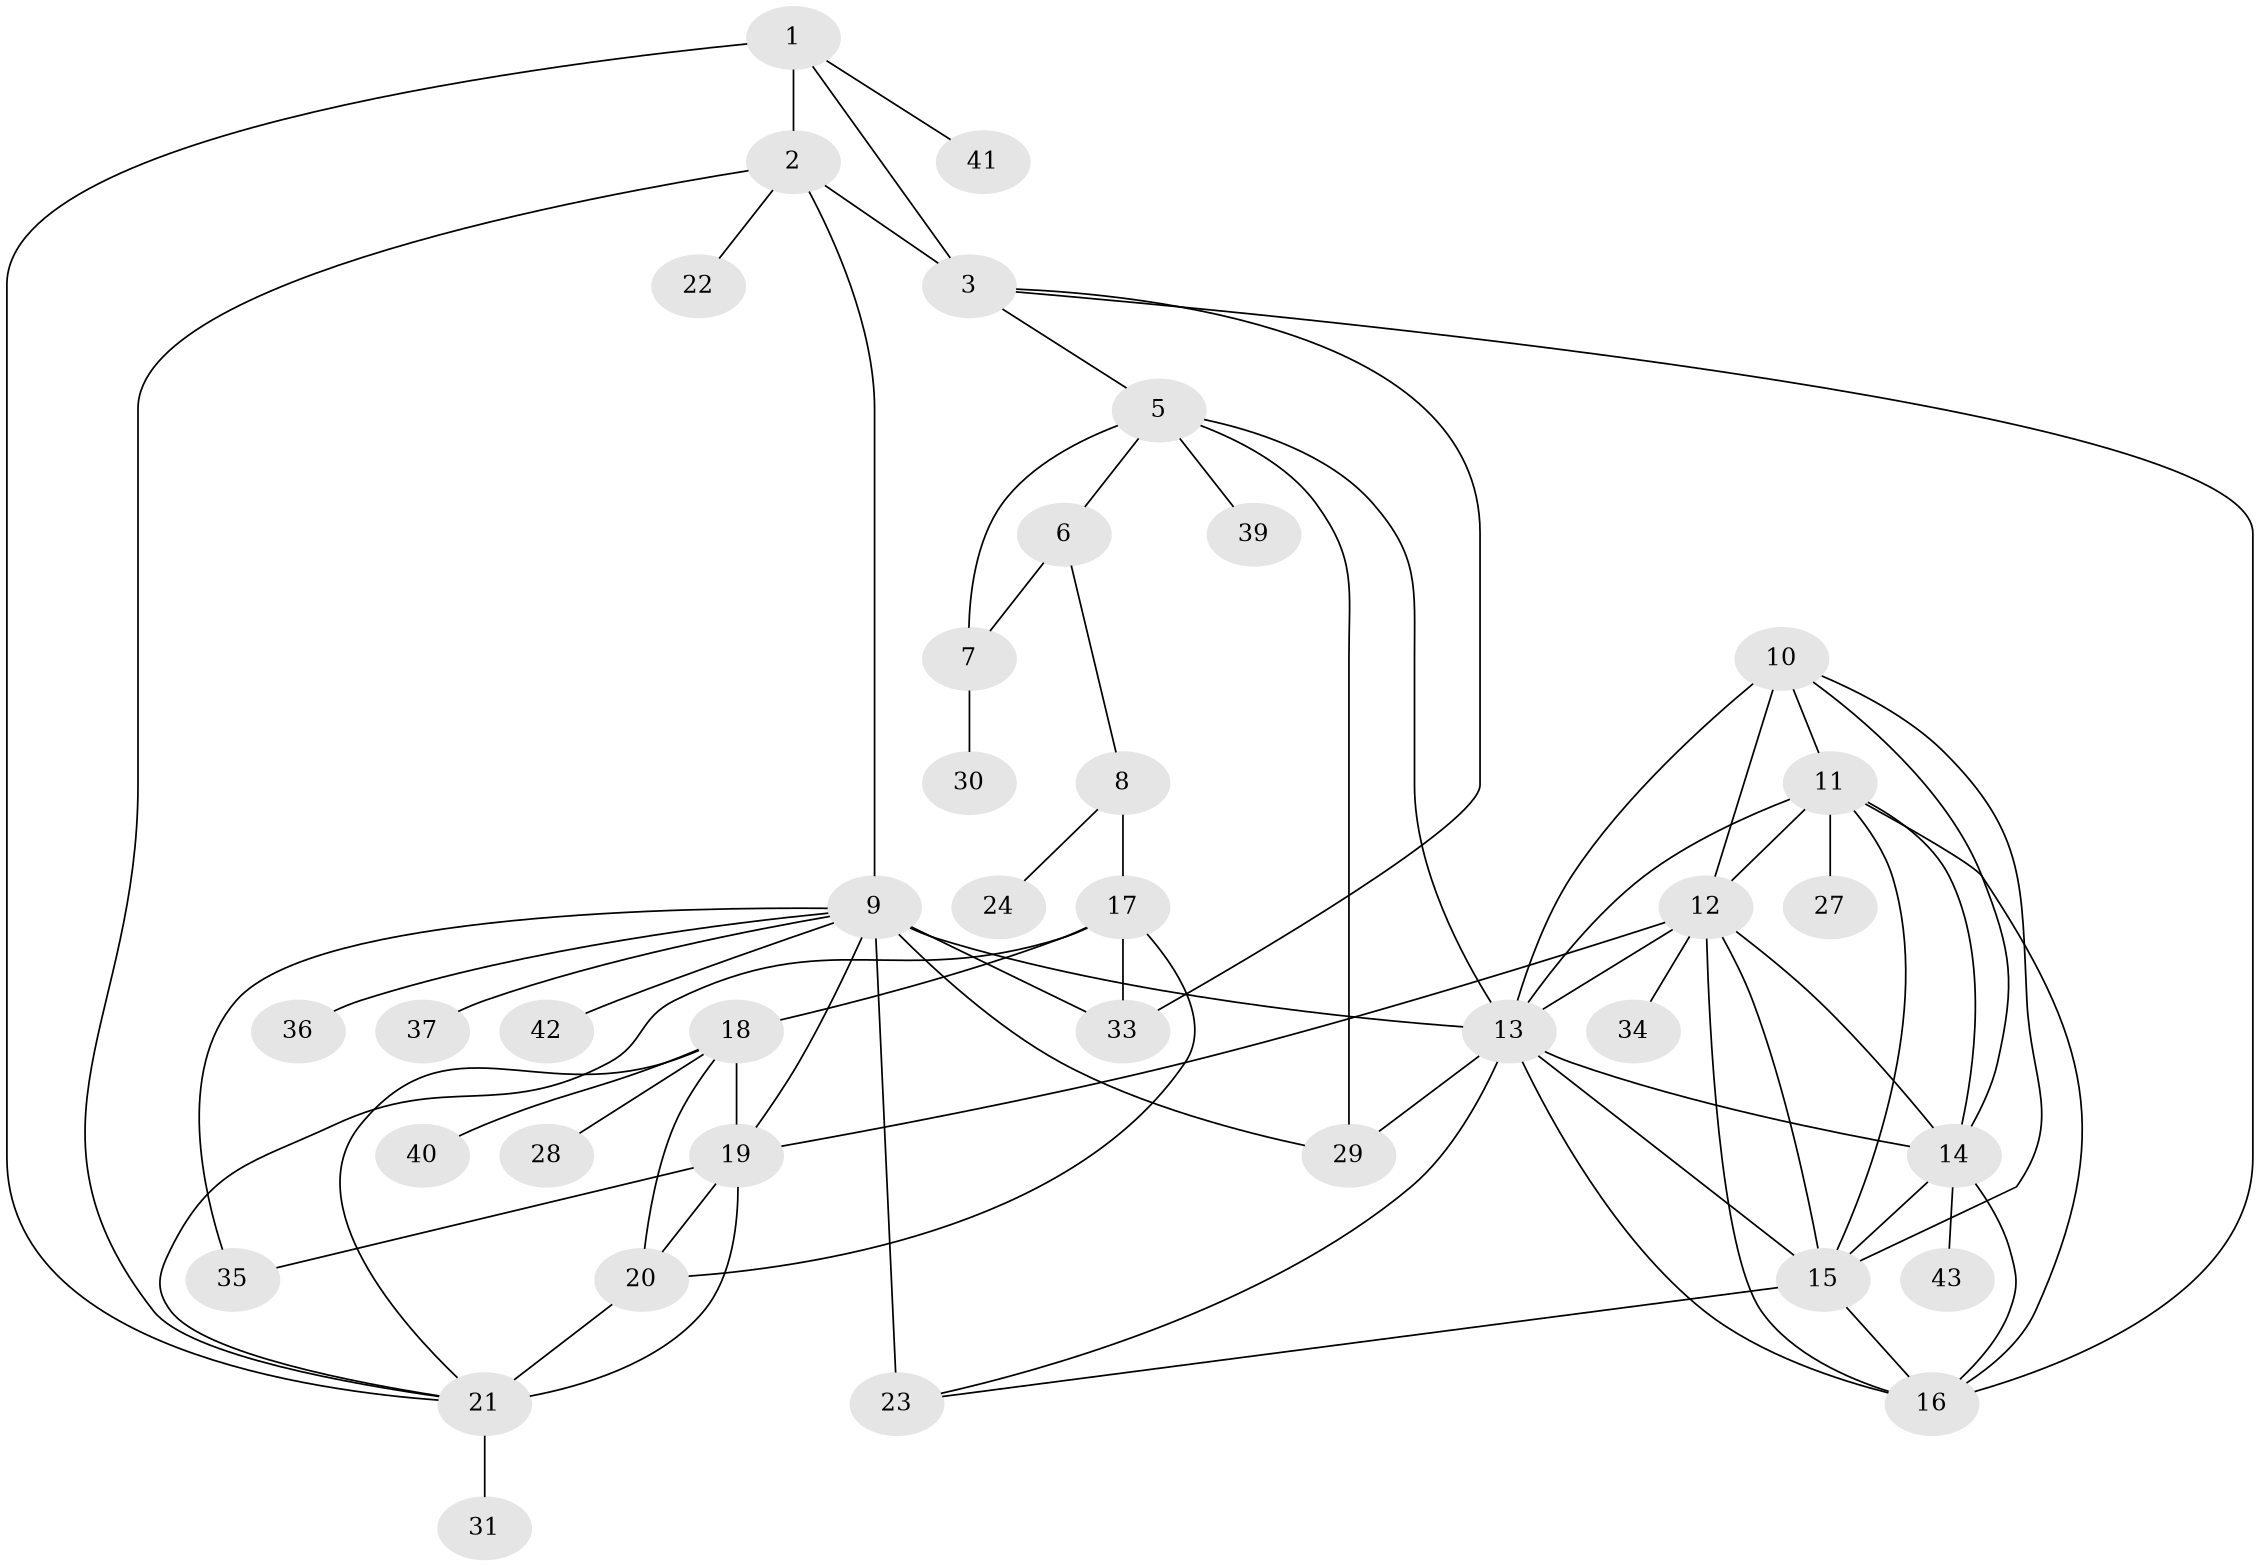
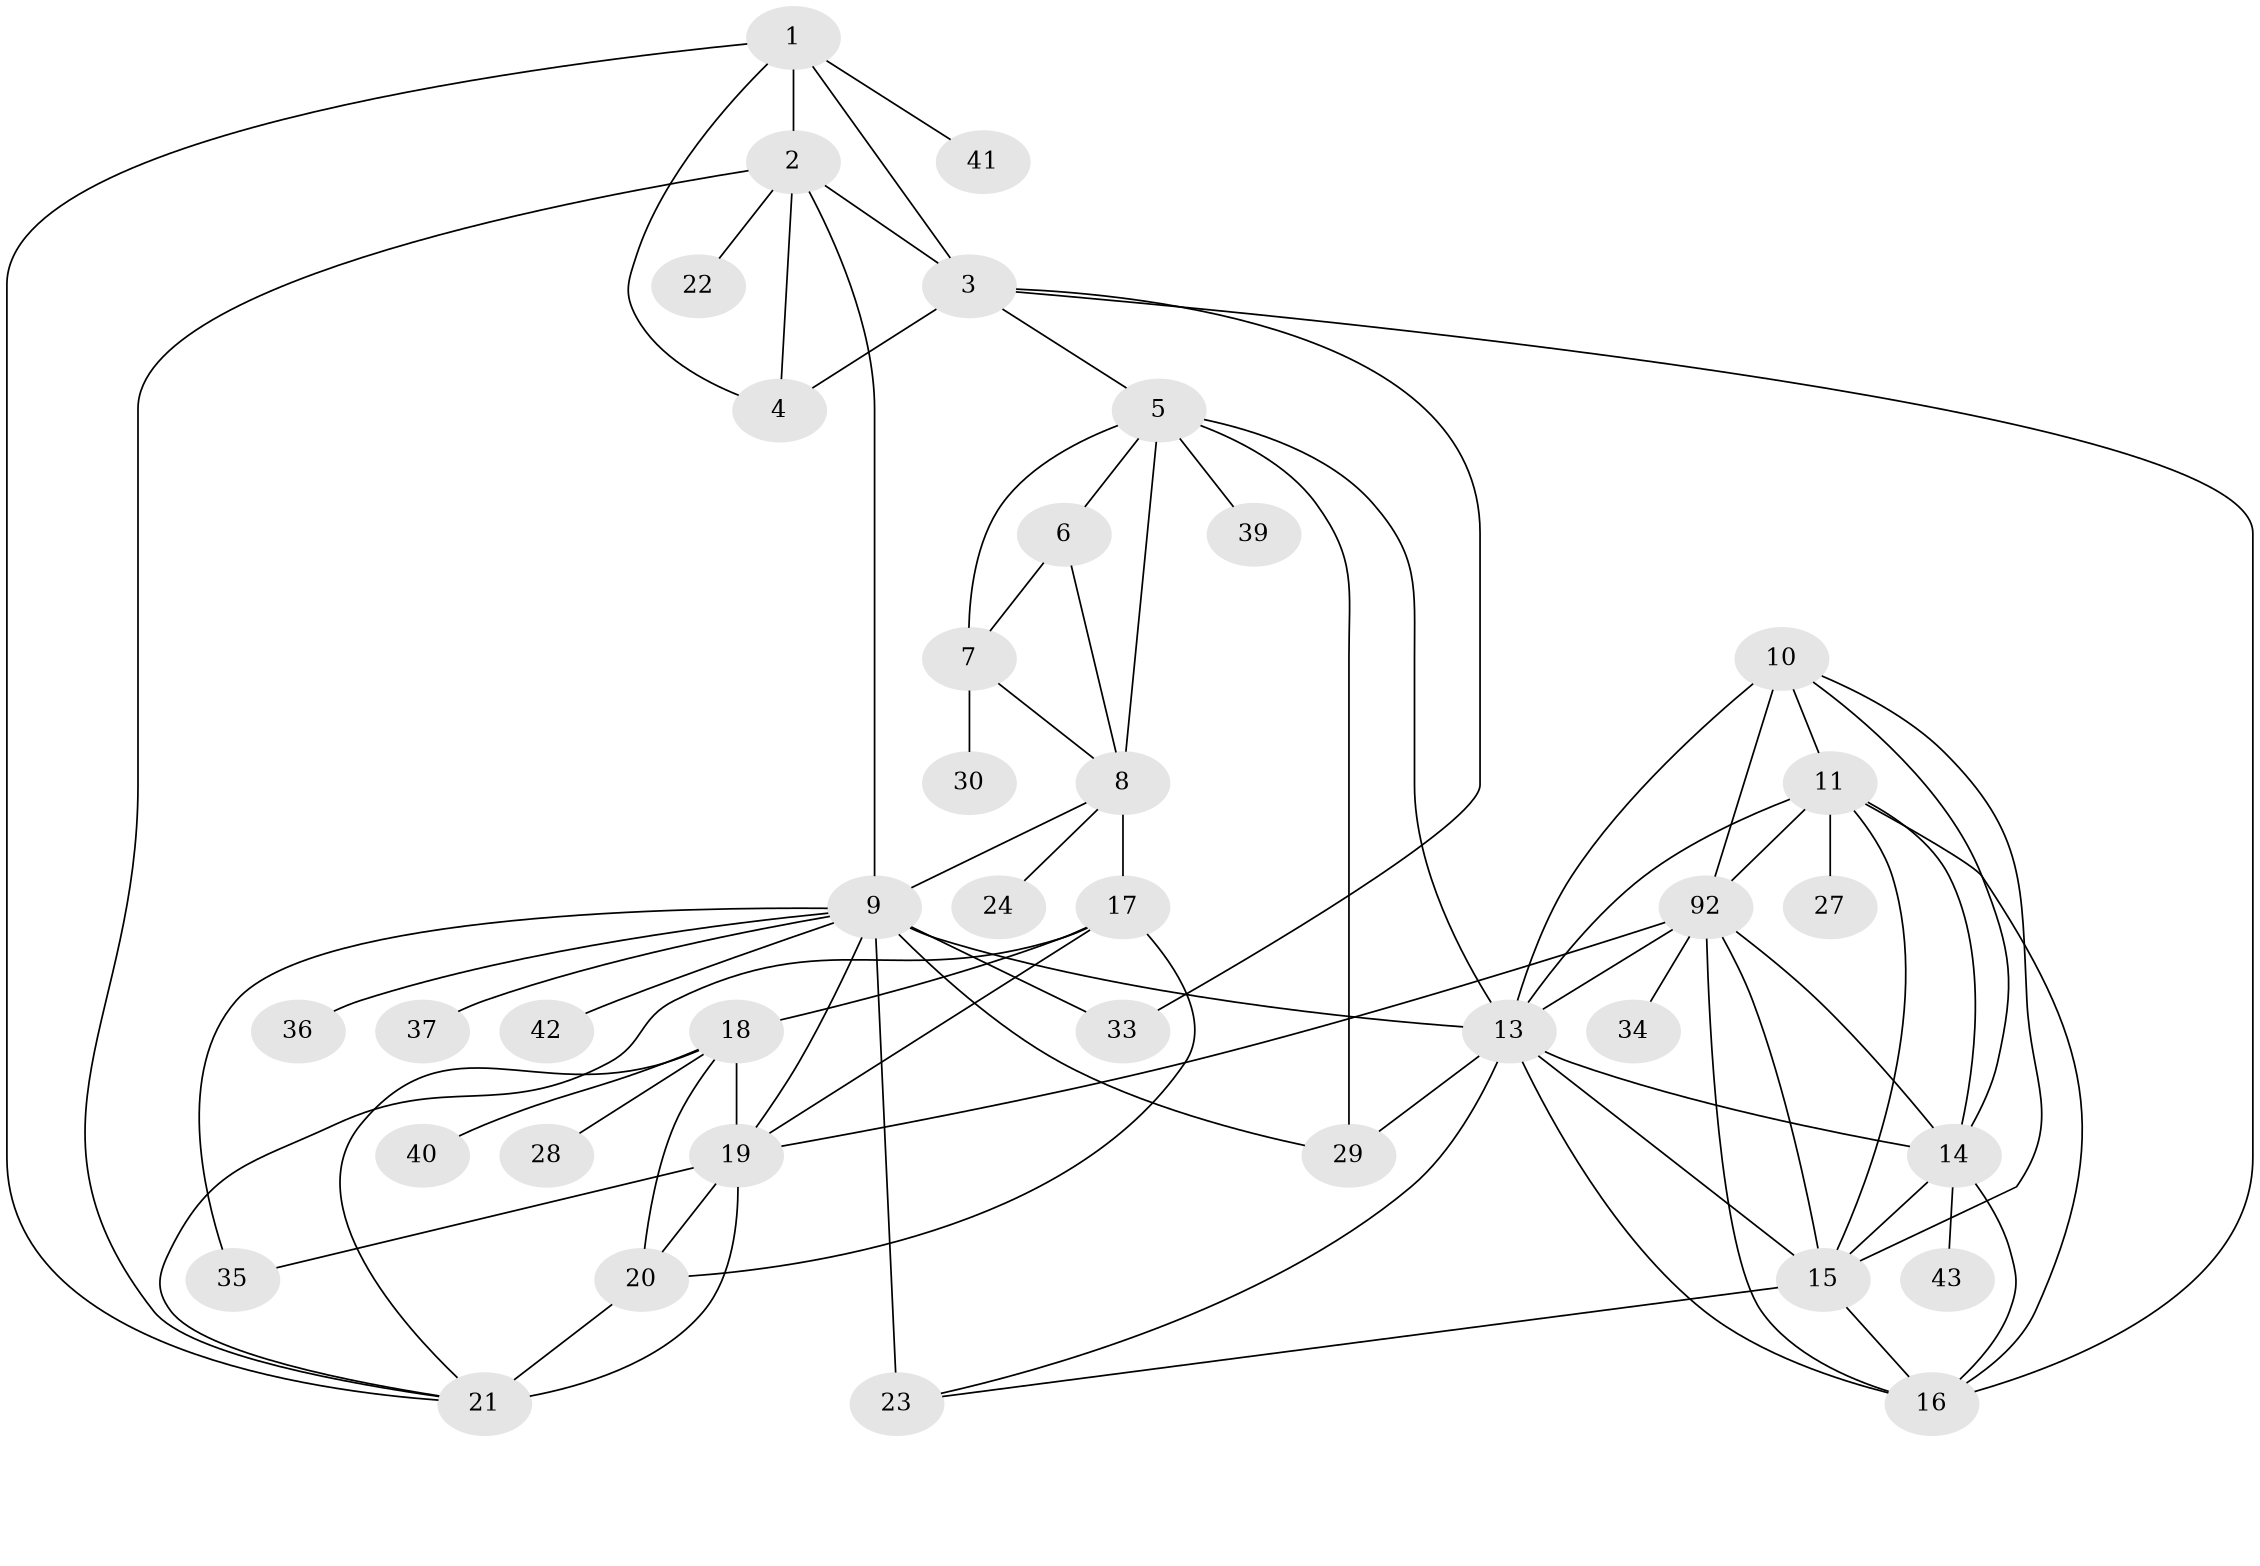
none -> (780, 411)
none -> (1141, 597)
none -> (1046, 721)
none -> (999, 845)
(1706, 907) -> (1706, 907)
(1123, 970) -> (930, 1032)
(485, 1528) -> none
